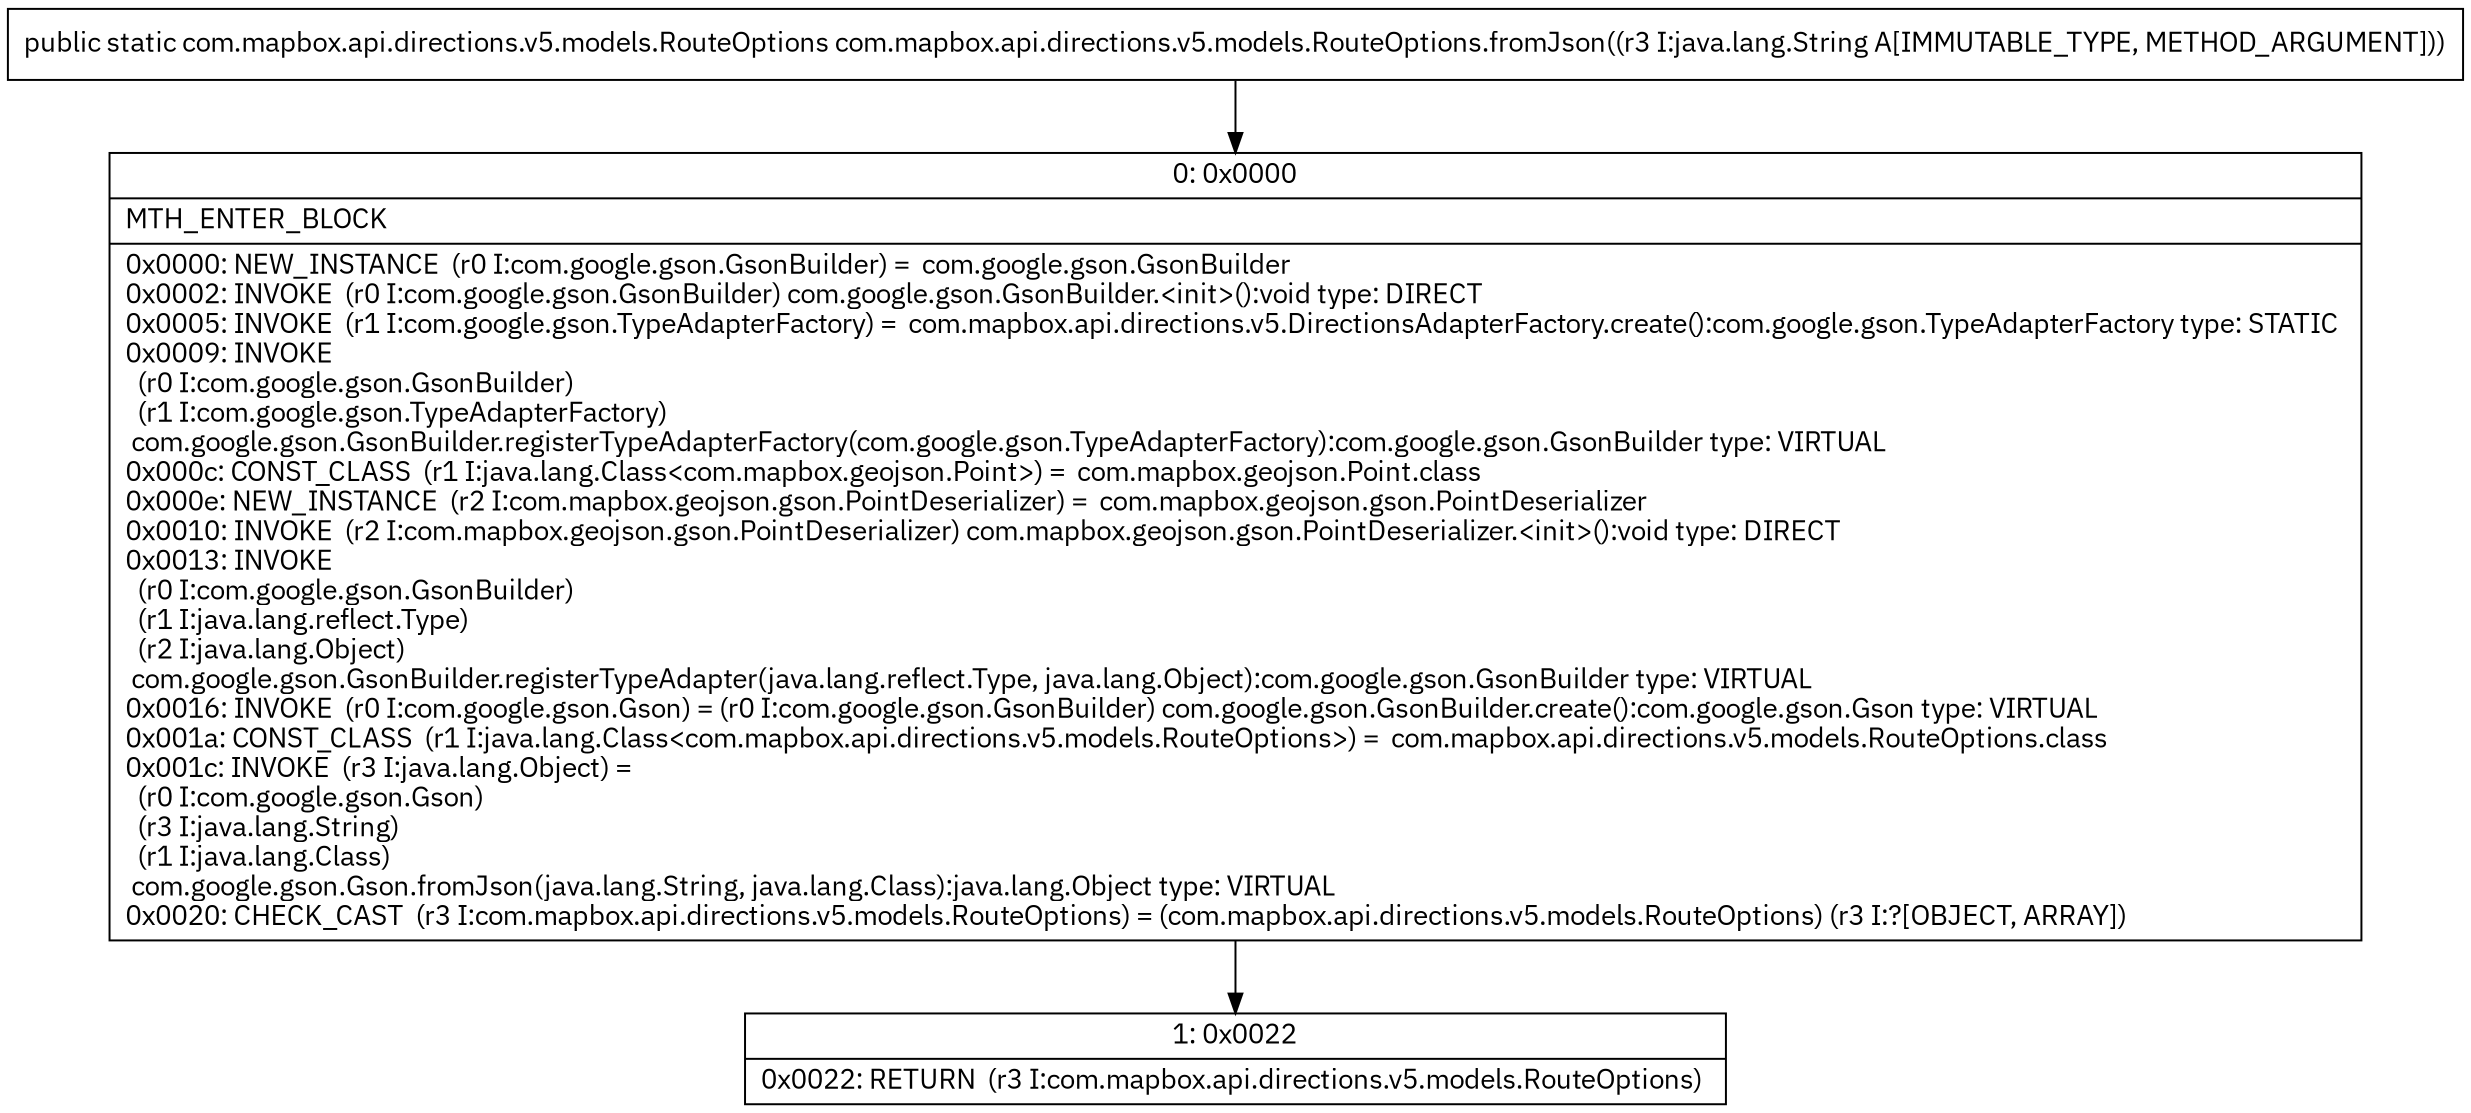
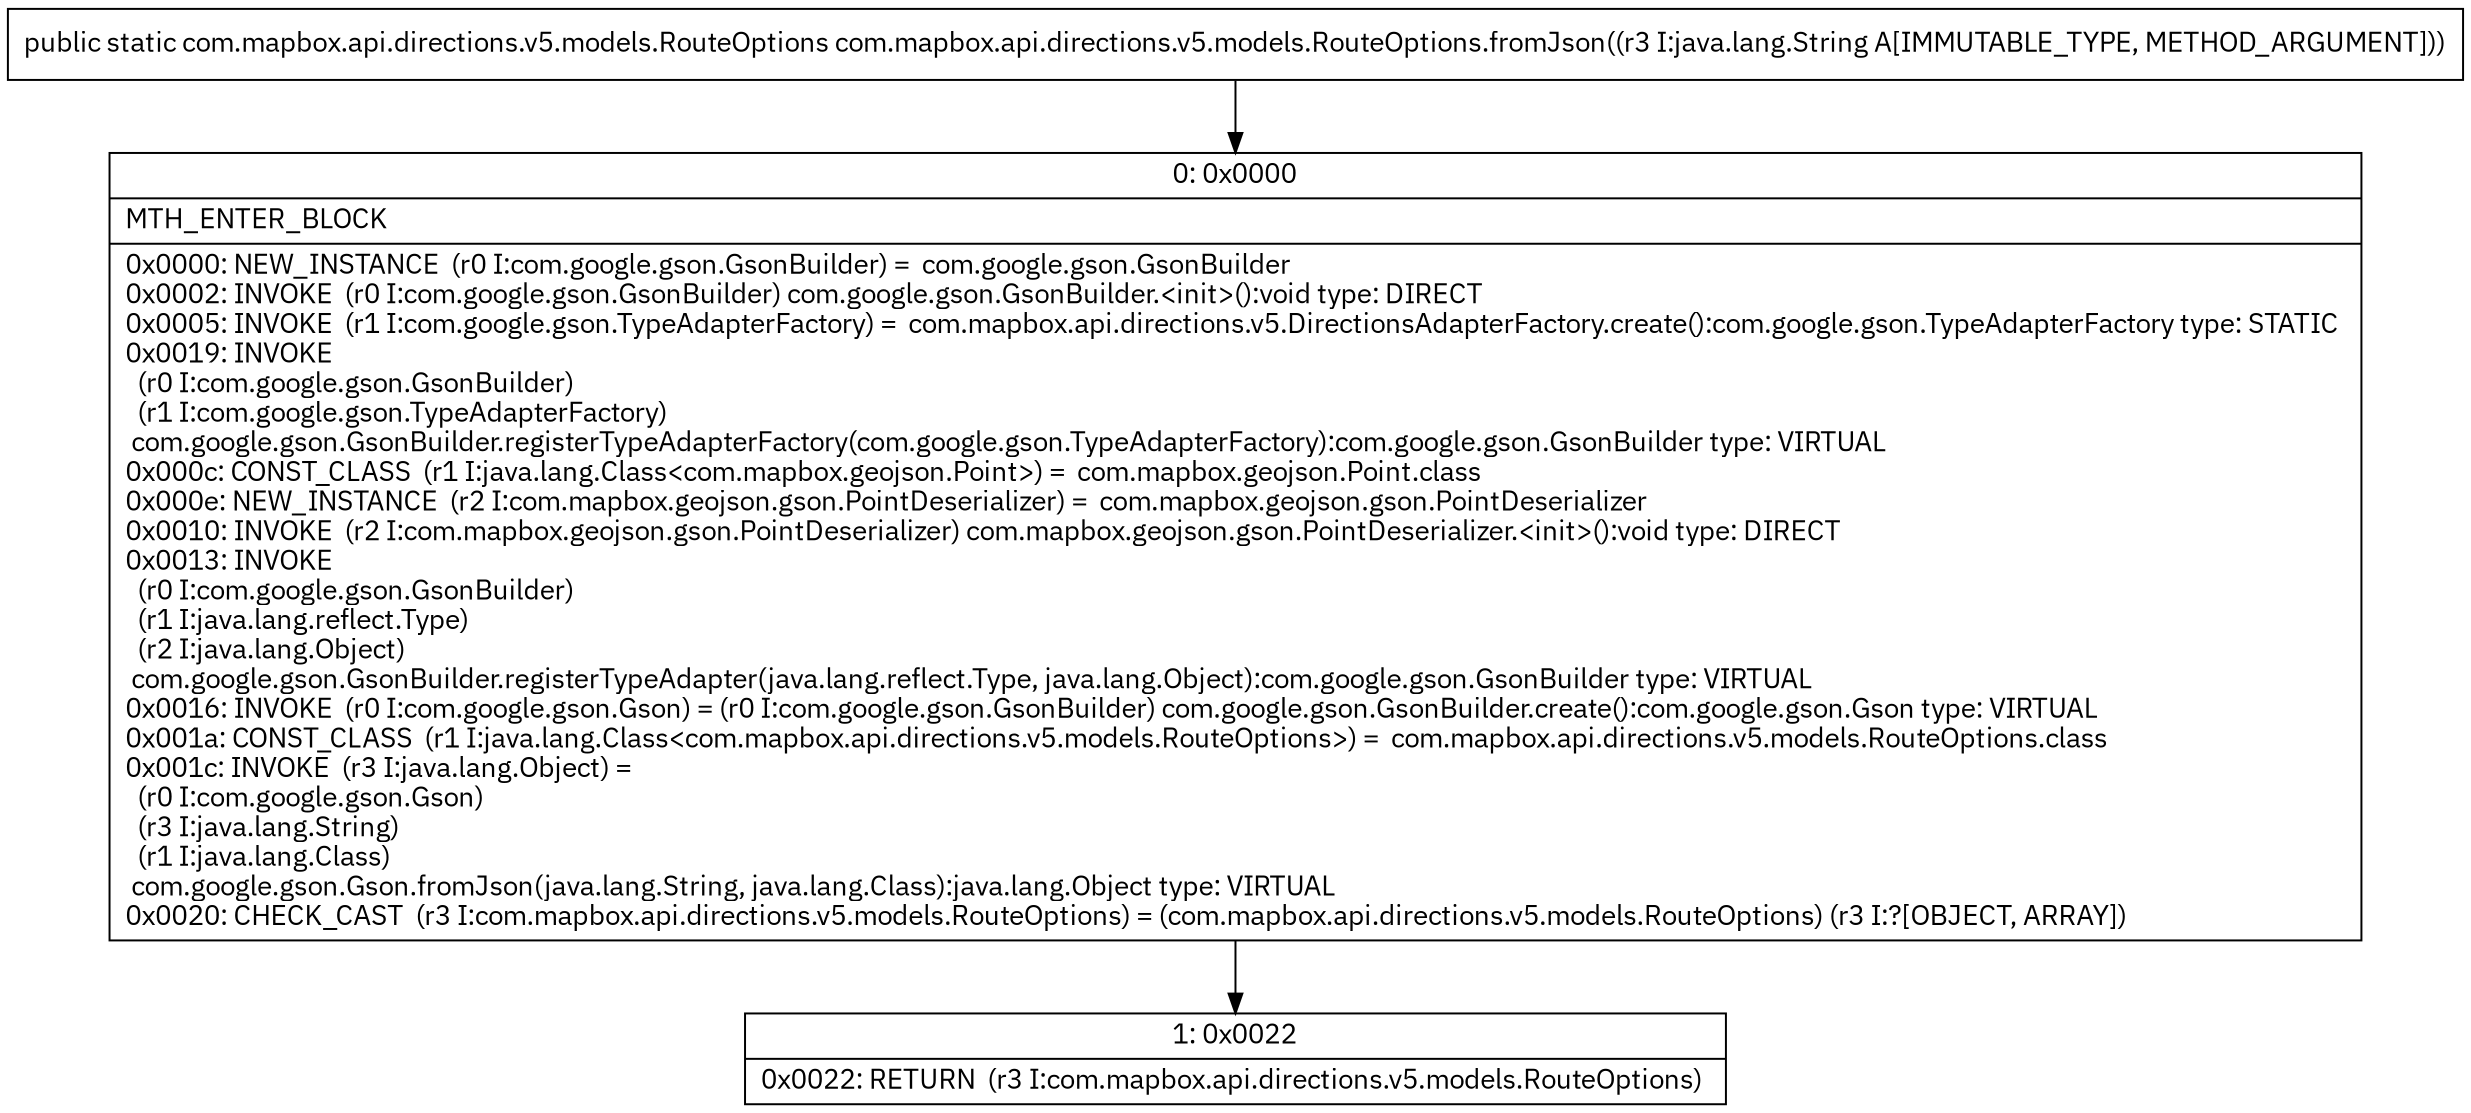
(236, 354) -> (236, 354)
